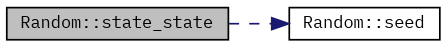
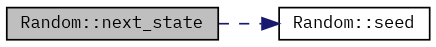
(118, 24) -> (112, 24)
